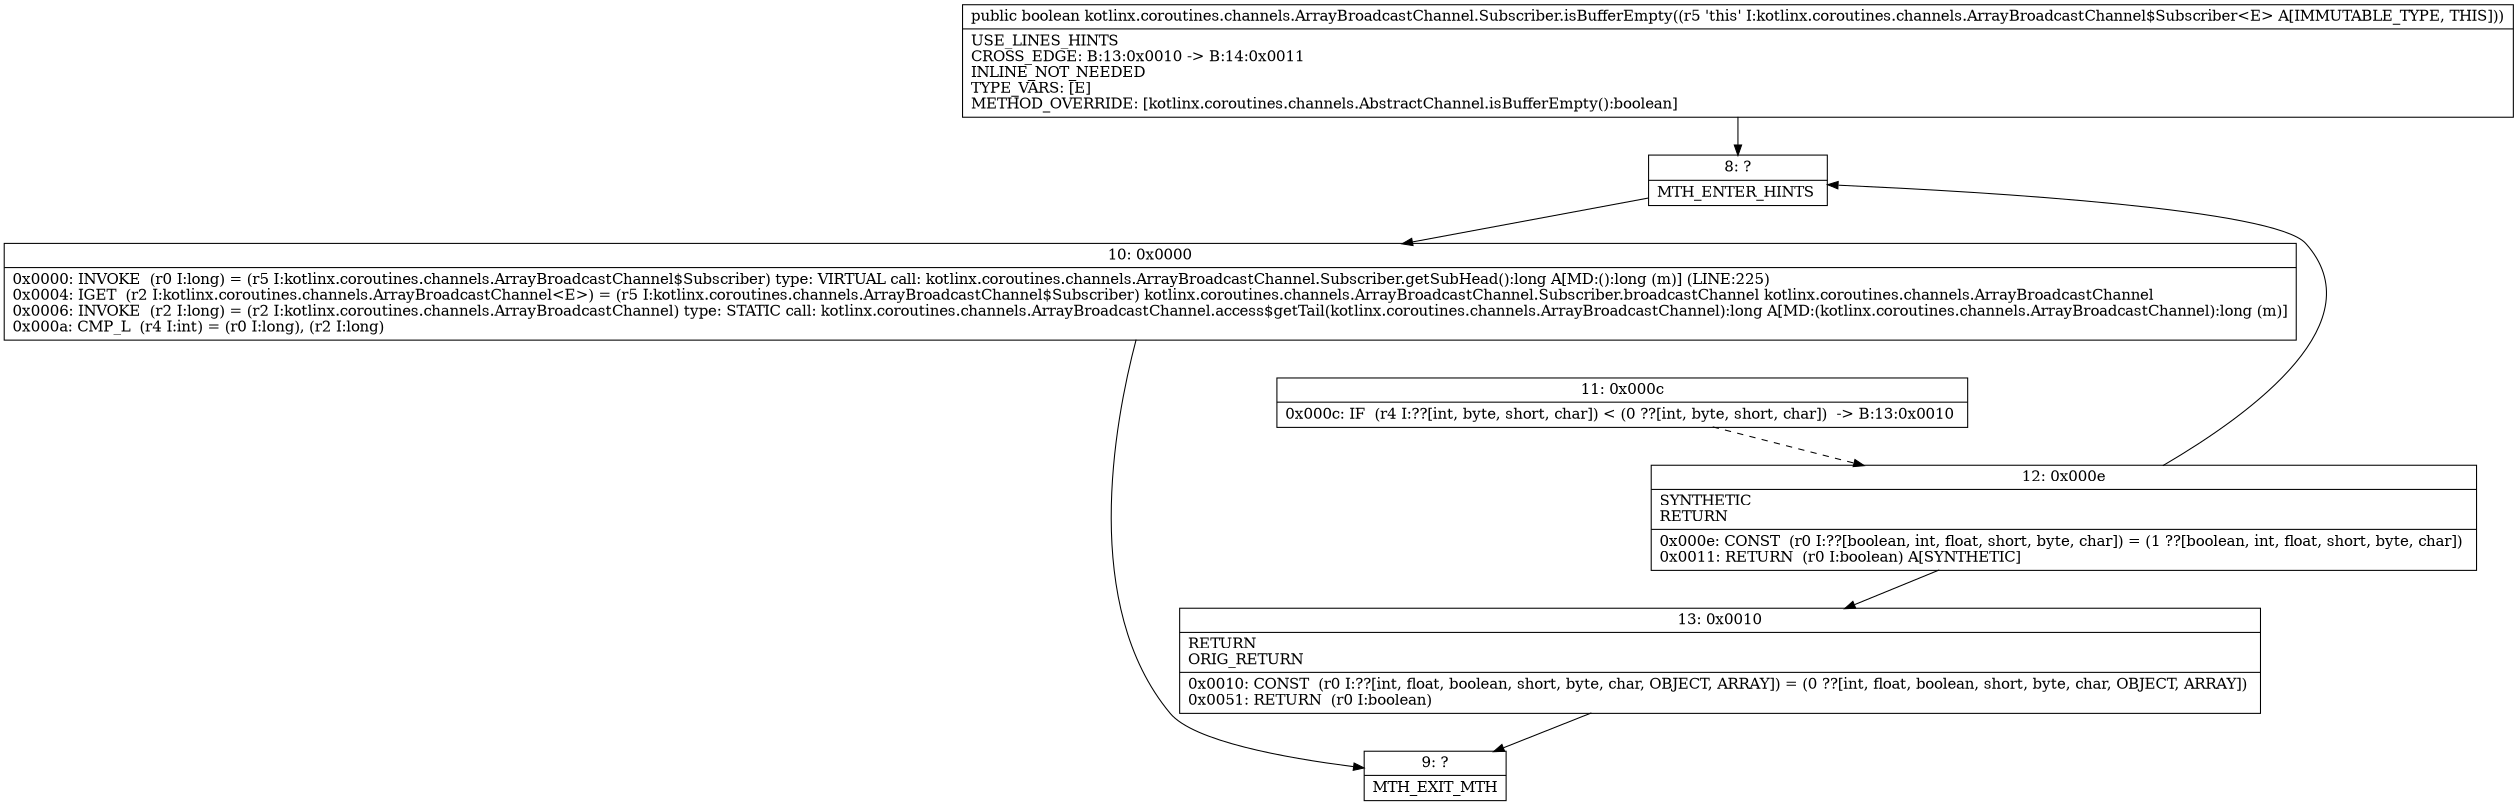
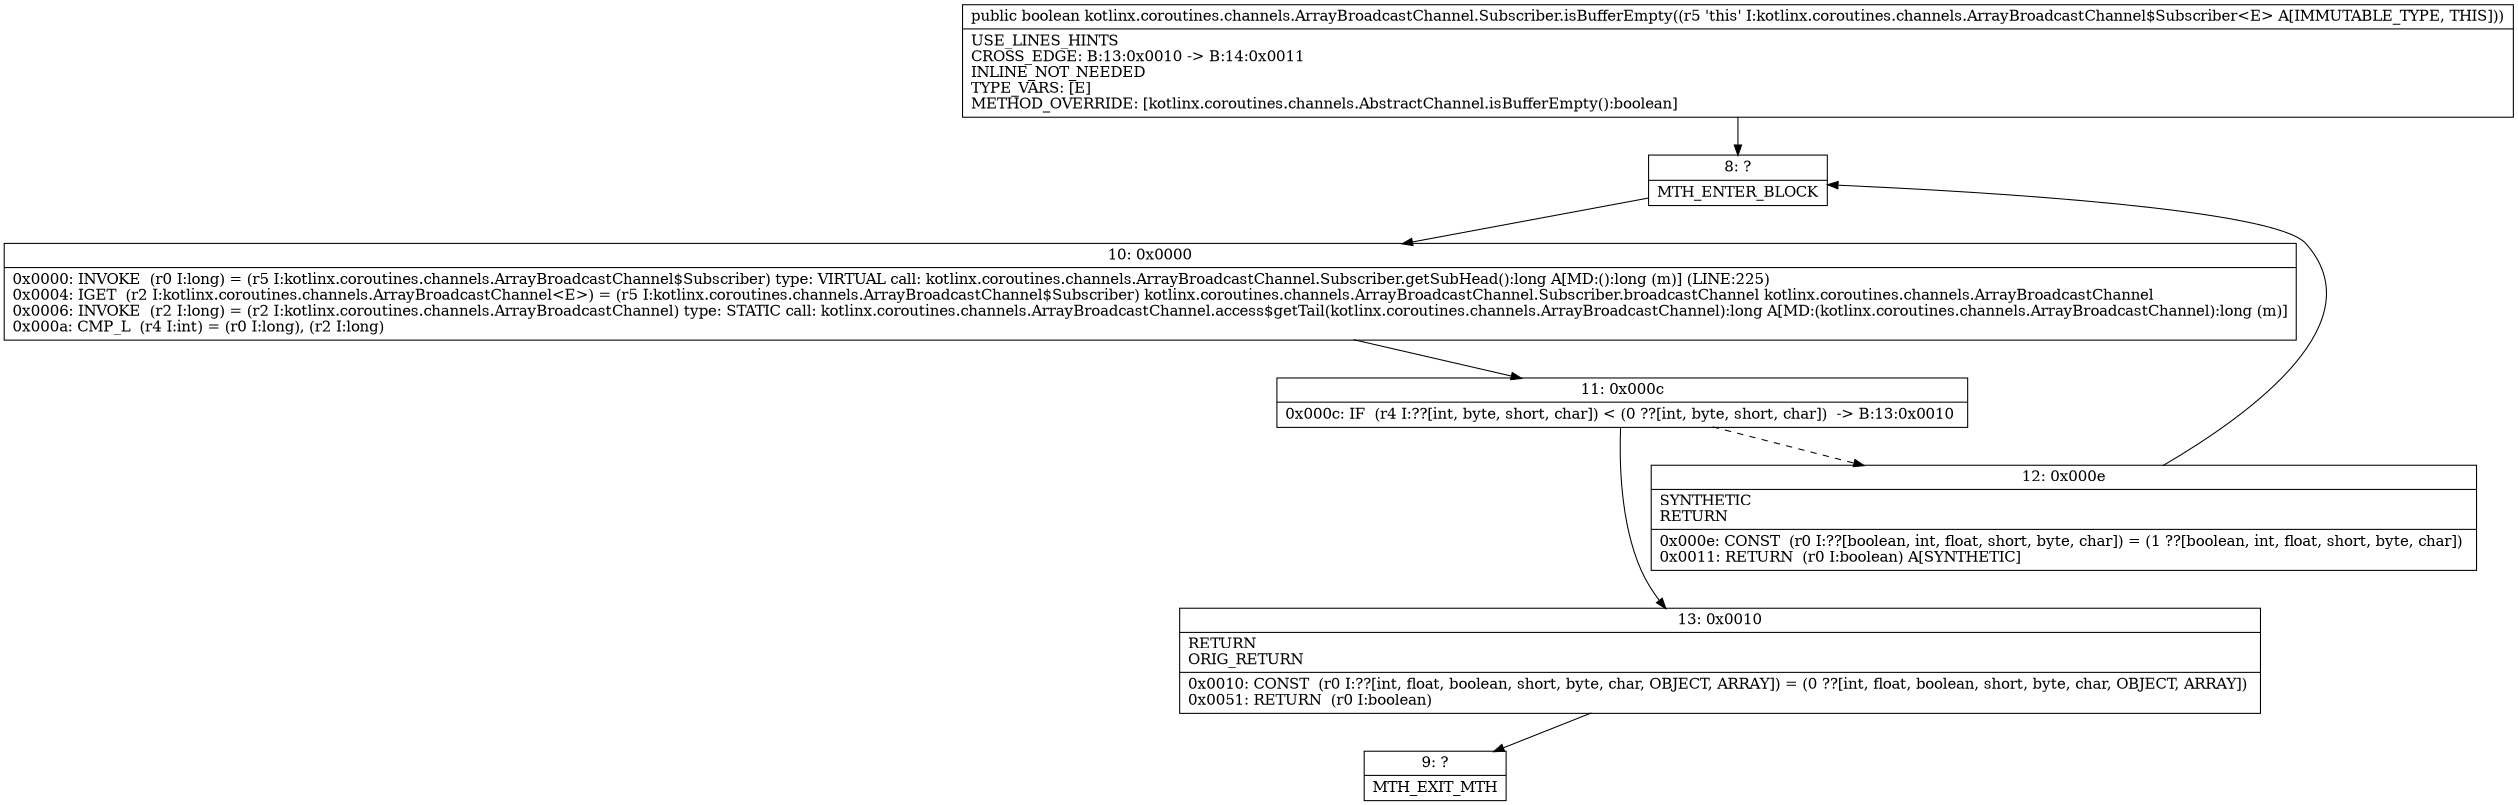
(1736, 192) -> (1738, 192)
(1897, 587) -> (1626, 517)
(1126, 627) -> (1432, 358)
